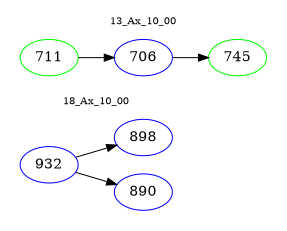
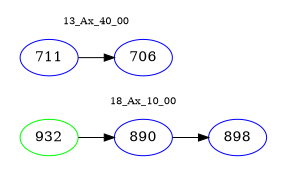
(143, 22) -> (96, 22)
(49, 58) -> (49, 58)
(238, 58) -> none
(91, 153) -> (185, 138)
(49, 165) -> (49, 138)
